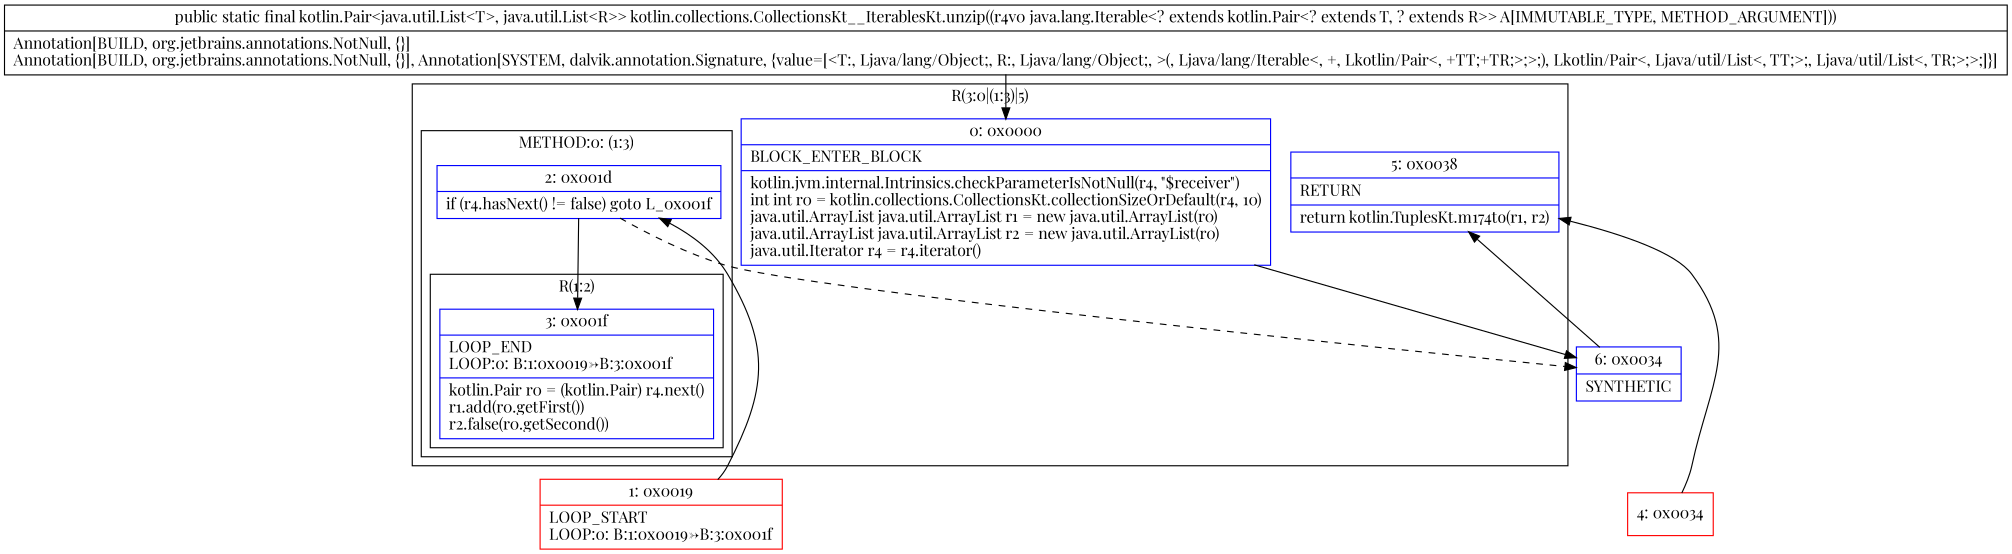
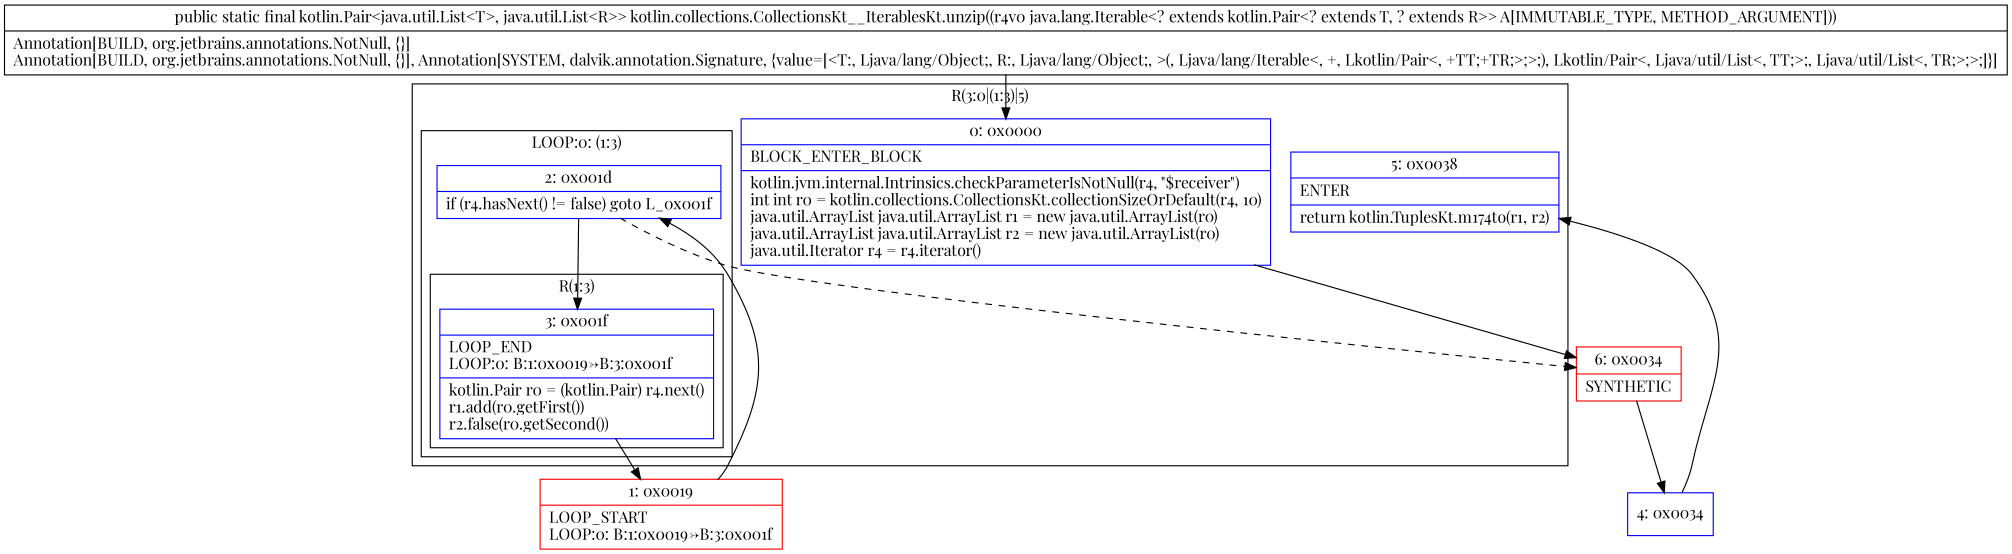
(577, 144) -> (577, 144)
(1331, 191) -> (1325, 191)
(577, 287) -> (577, 287)
(1539, 293) -> (1649, 441)
(1629, 374) -> (1629, 374)
none -> (625, 454)
(1670, 514) -> (1670, 514)
